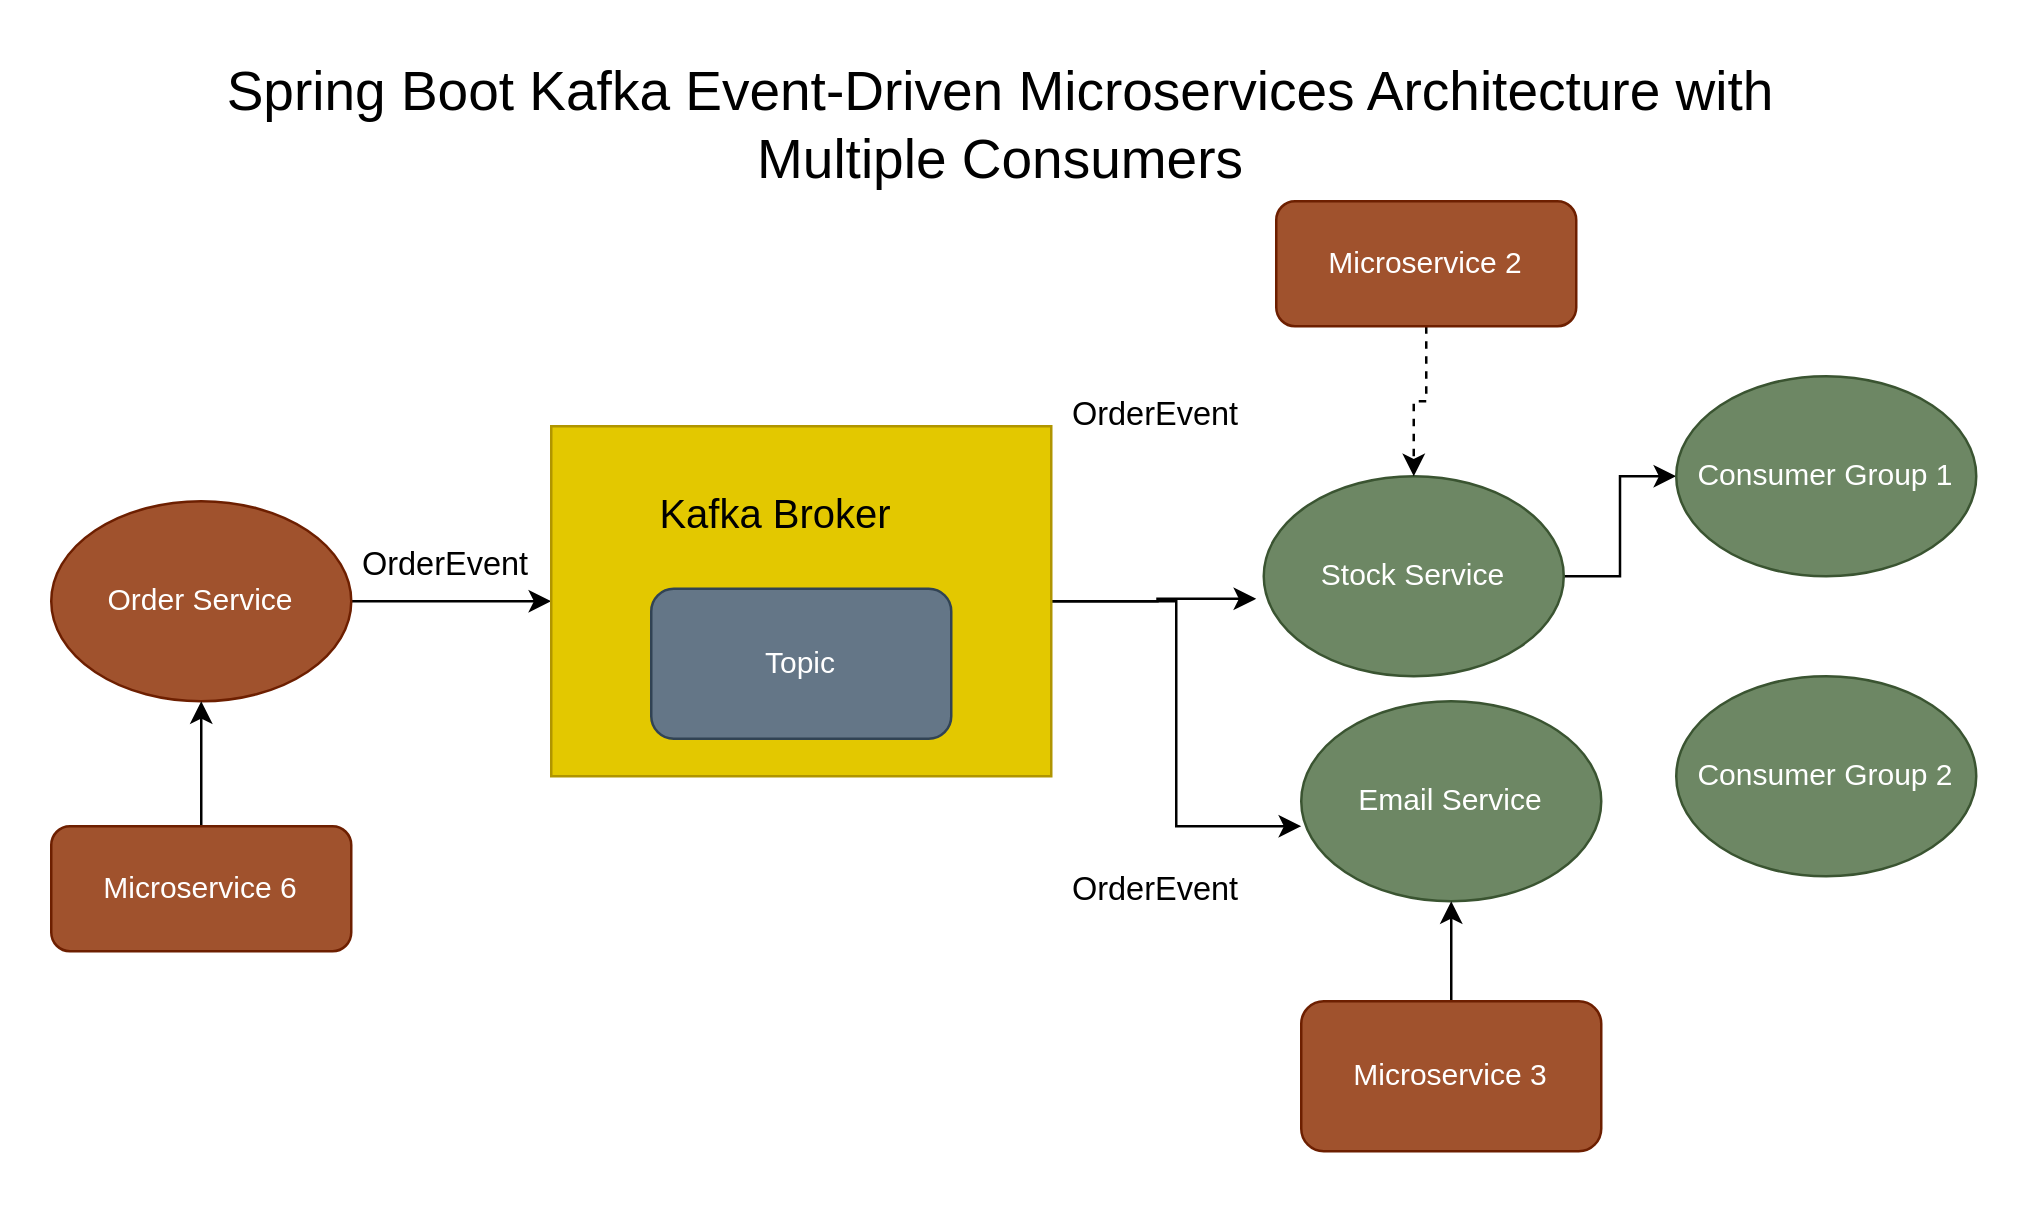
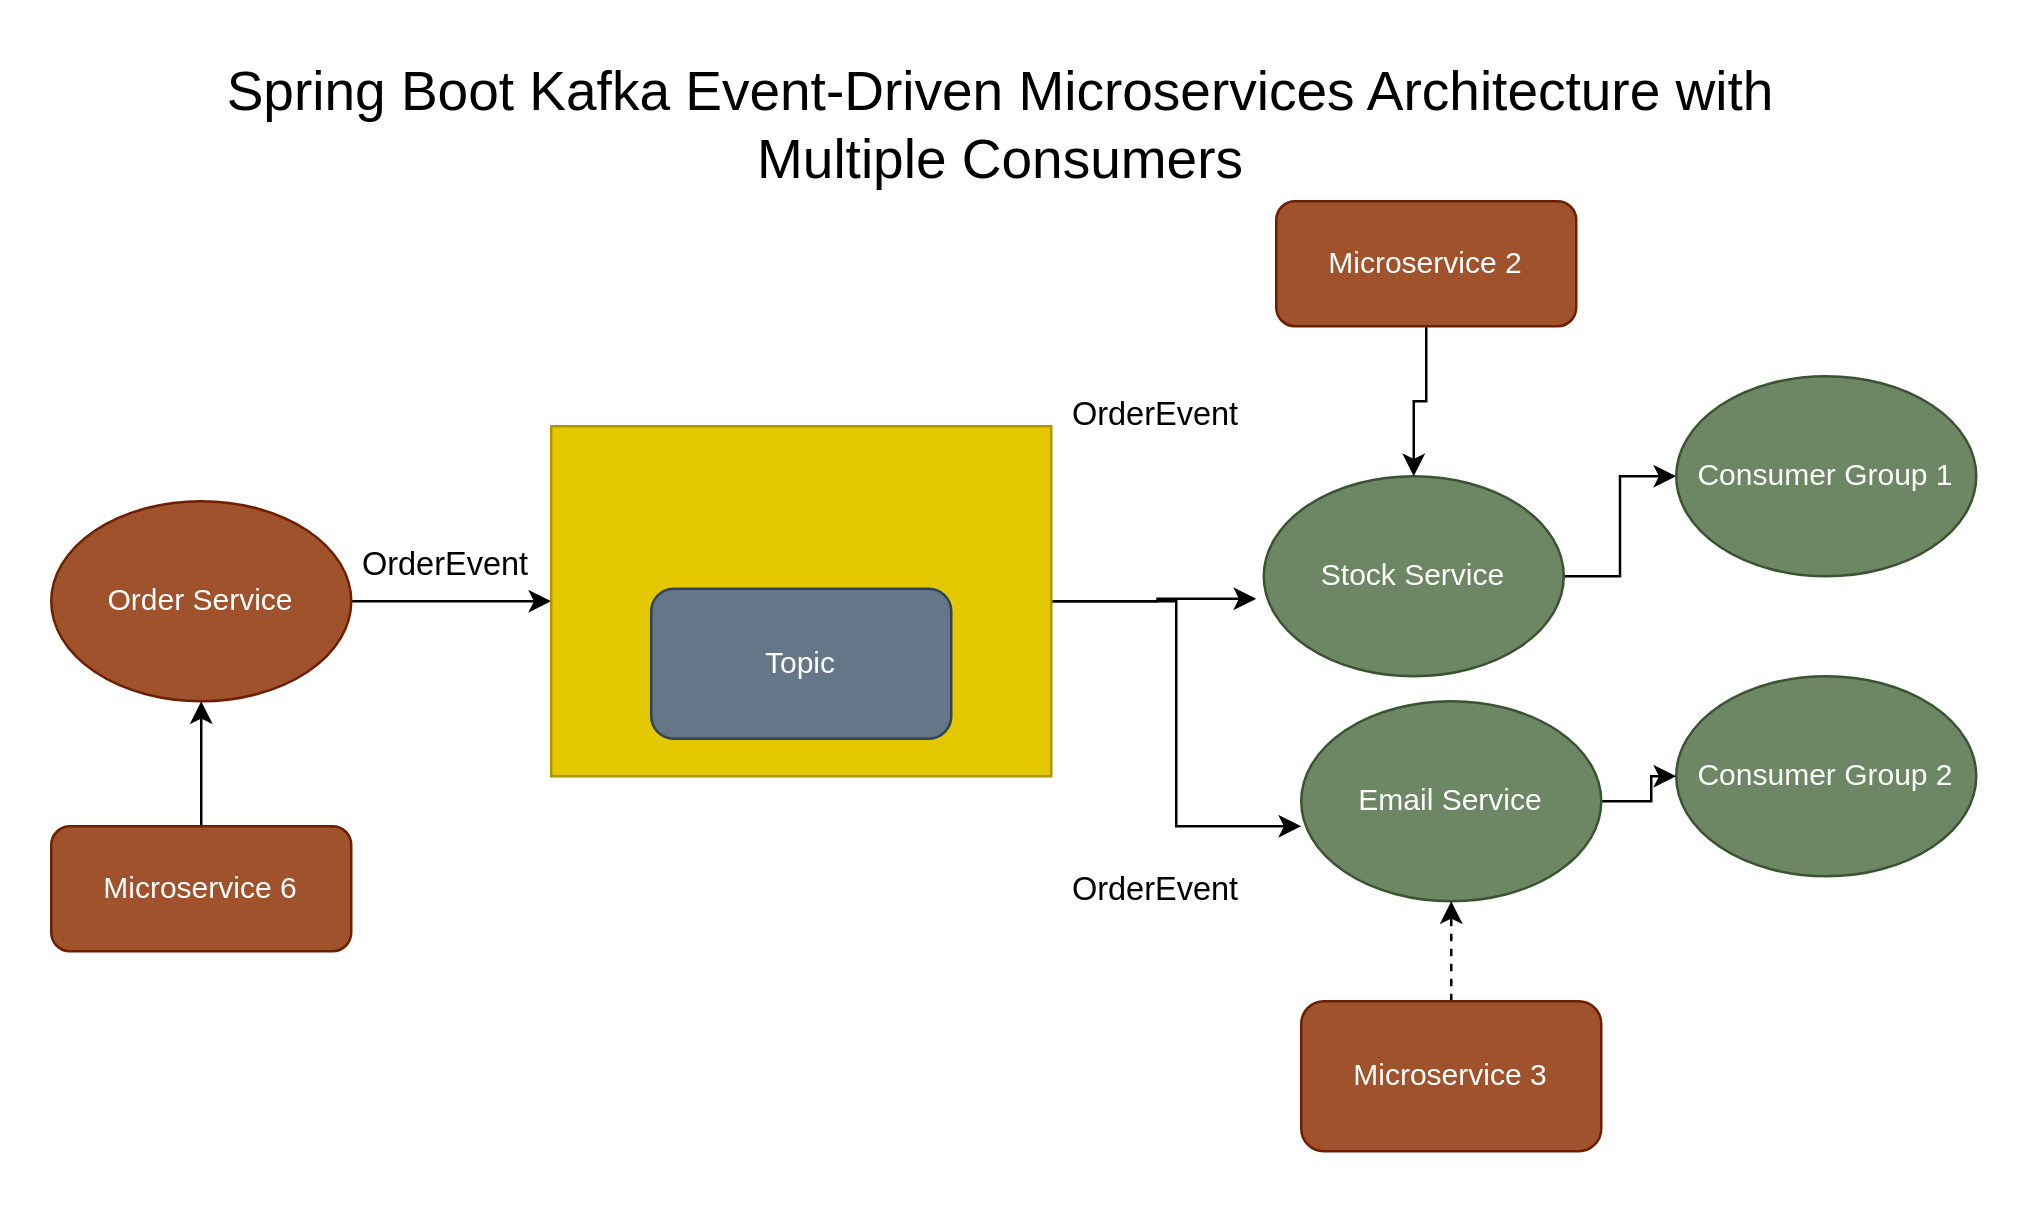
(1425, 401) -> (1425, 401)
(776, 514) -> none
none -> (1643, 801)
(1451, 960) -> (1451, 960)
